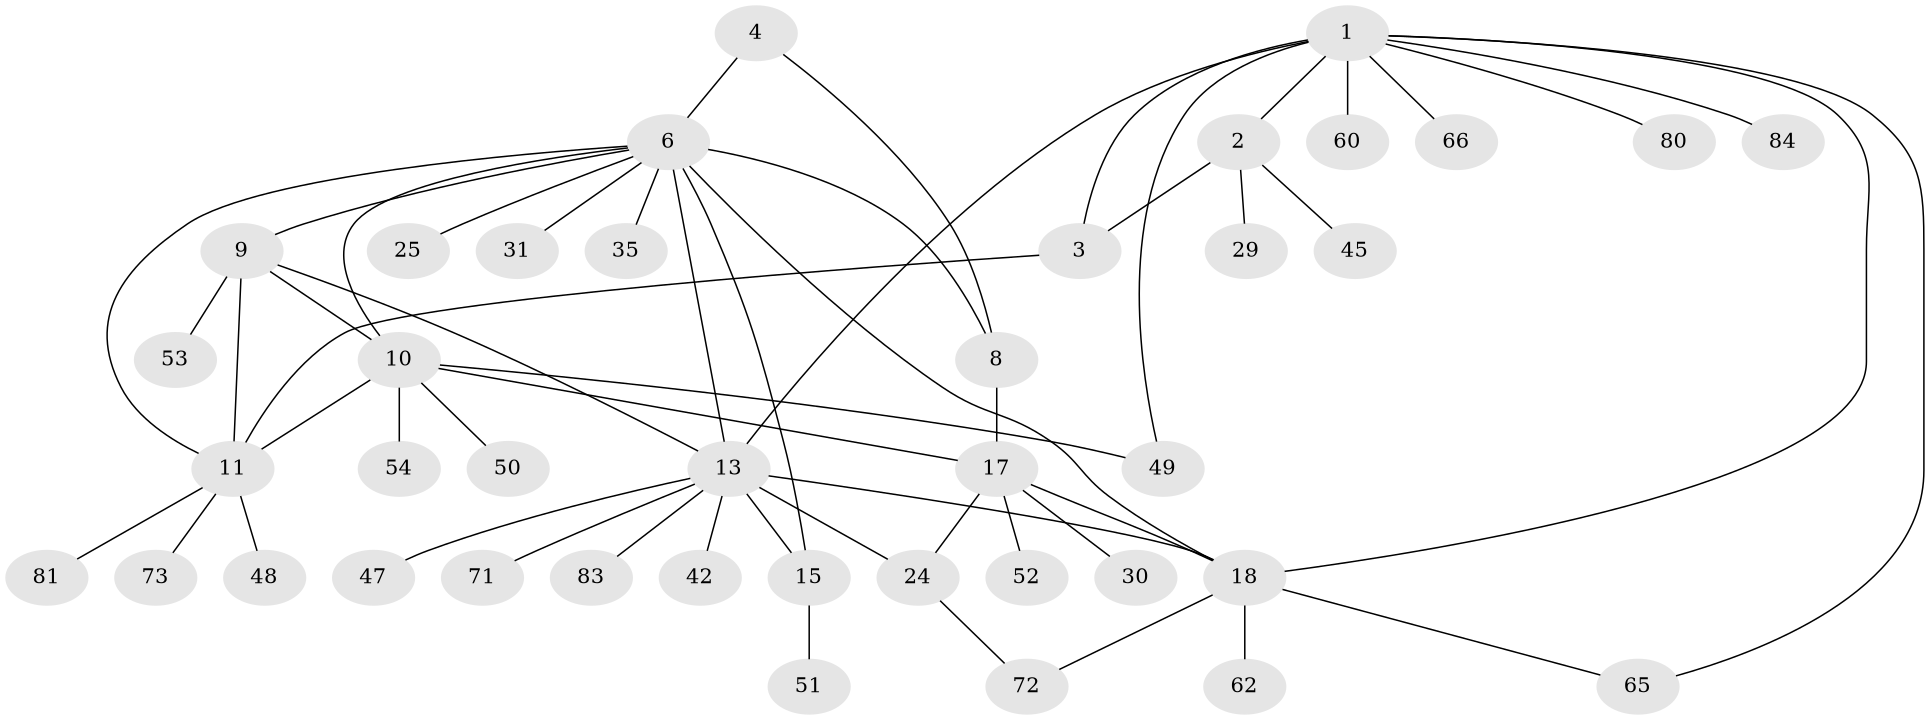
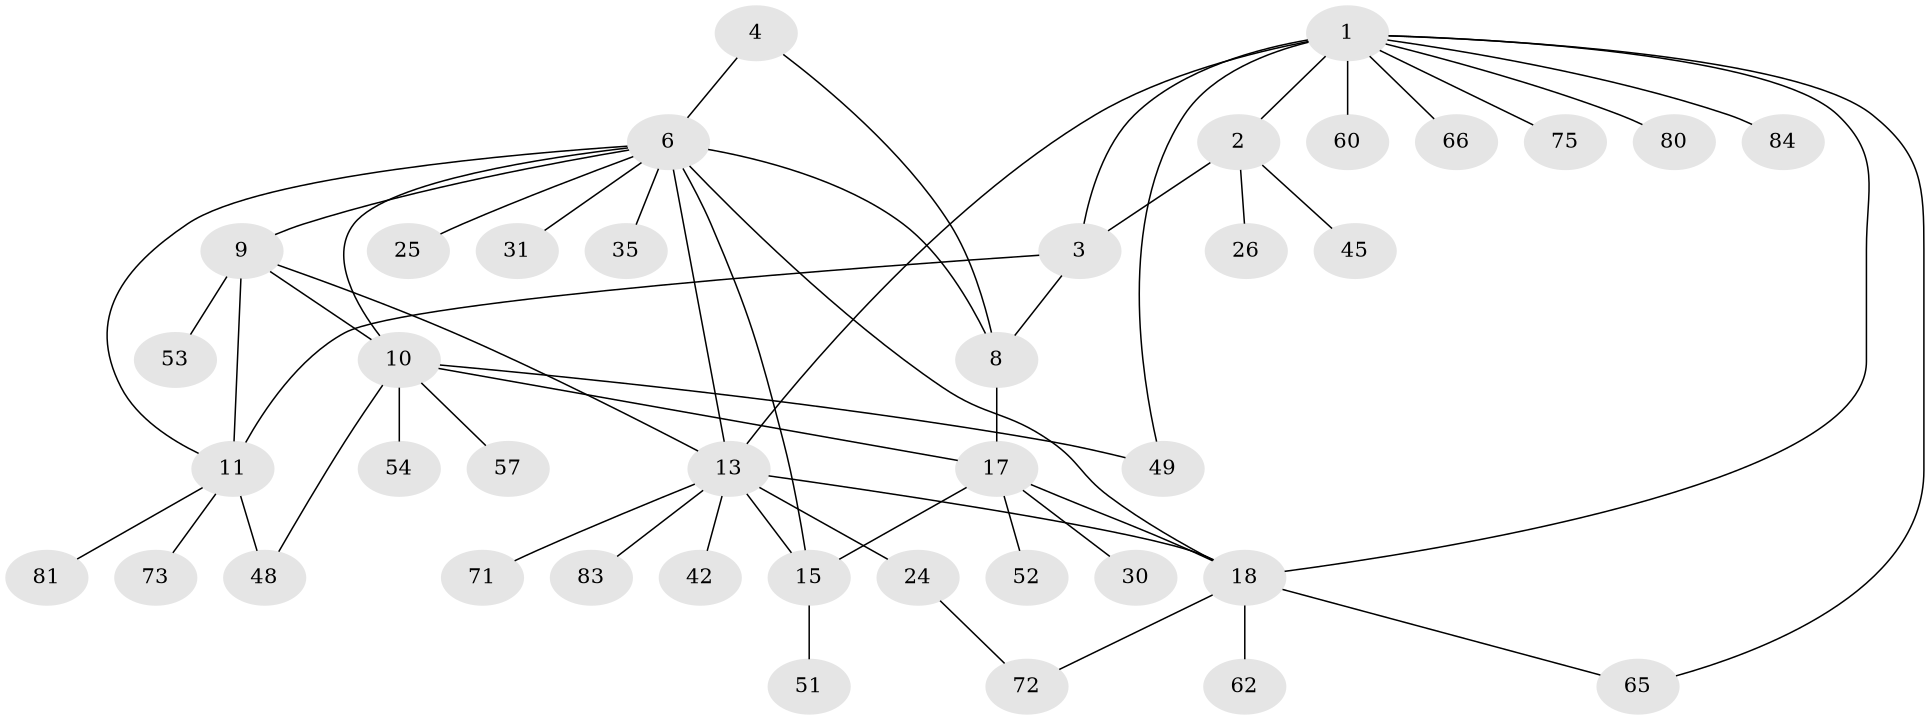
none -> (1565, 142)
(1246, 251) -> (1246, 251)
none -> (1038, 306)
(316, 415) -> (329, 467)
(508, 469) -> (508, 469)
(957, 523) -> (903, 523)
(374, 578) -> none
